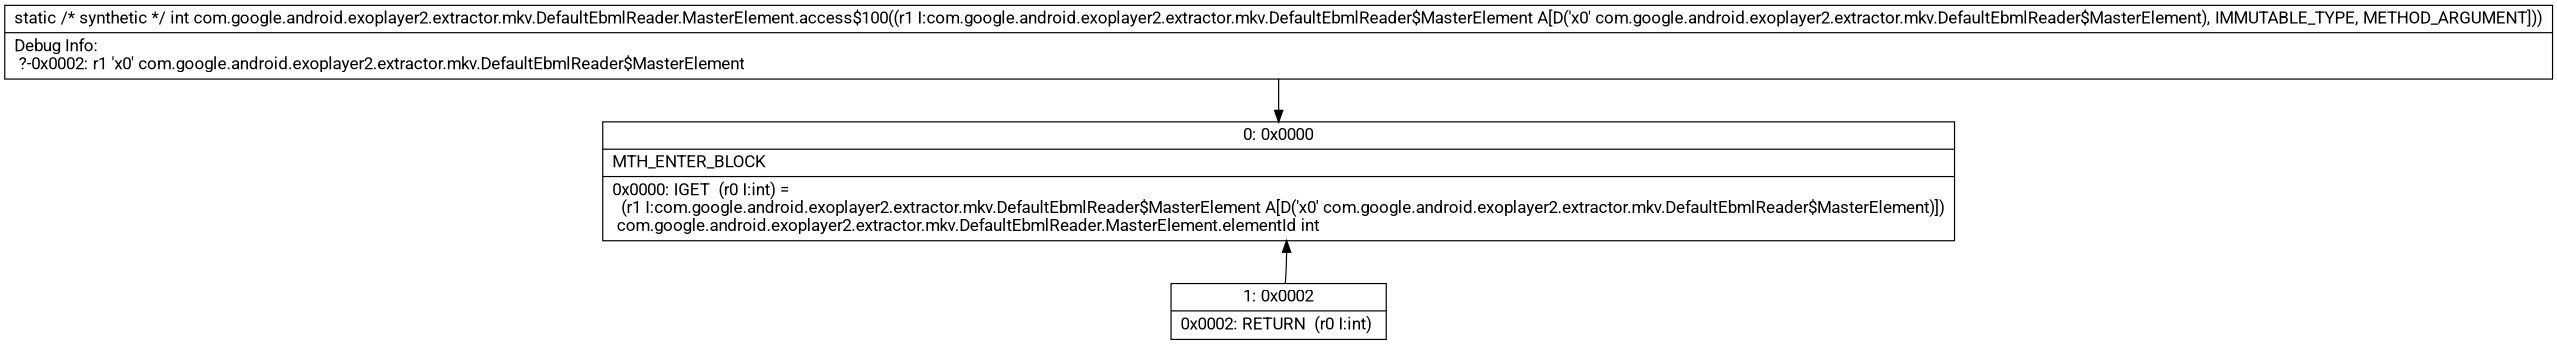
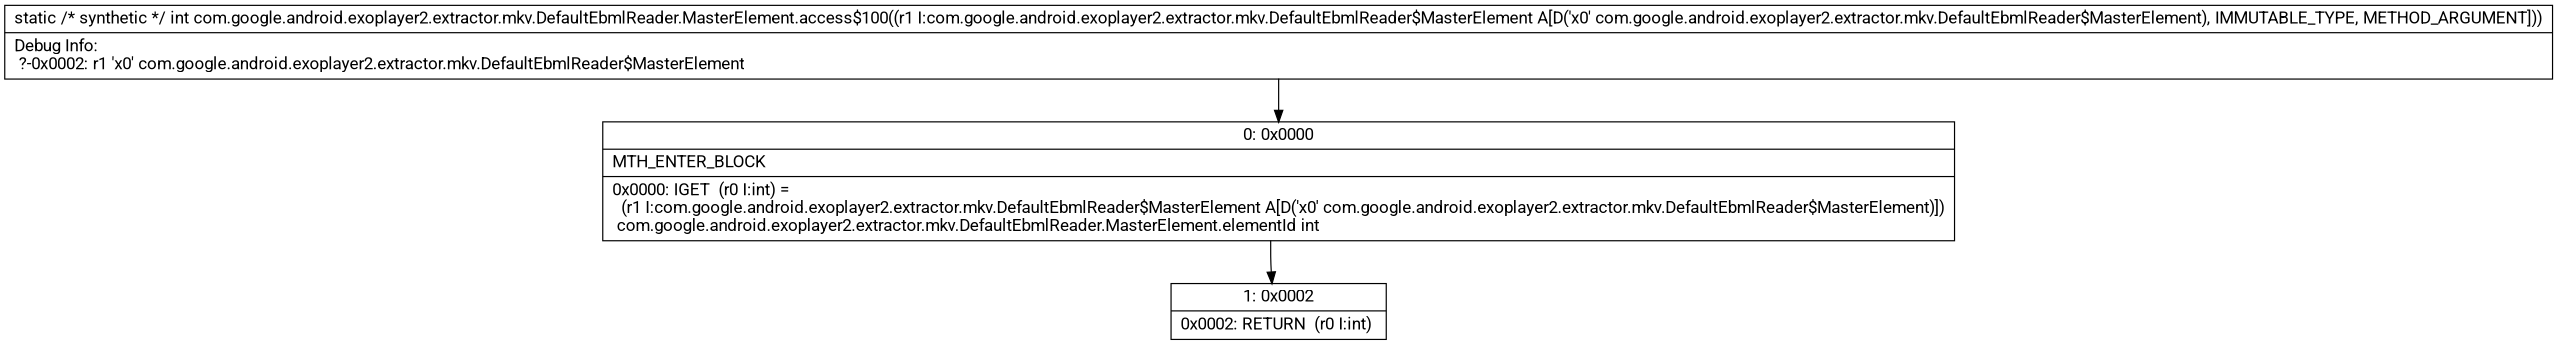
(1286, 268) -> (1271, 256)
